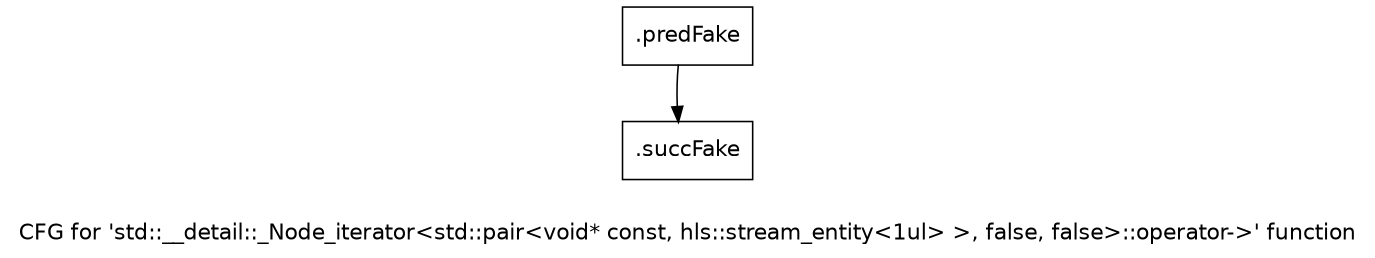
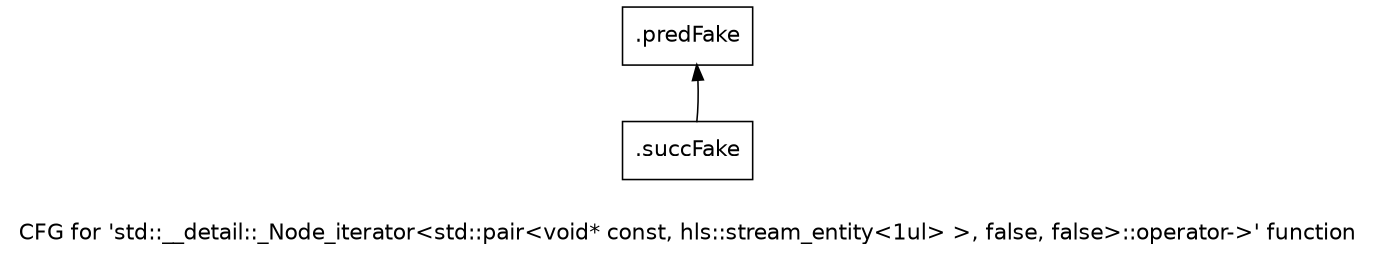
(677, 86) -> (698, 101)
